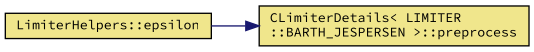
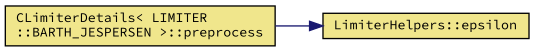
(228, 26) -> (292, 26)
